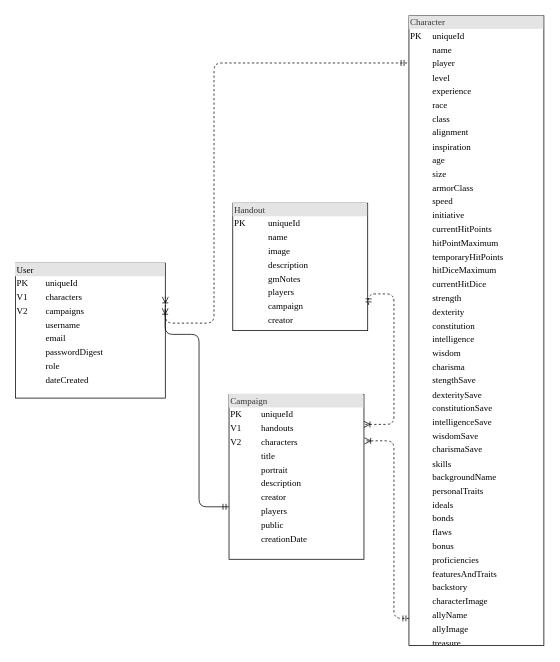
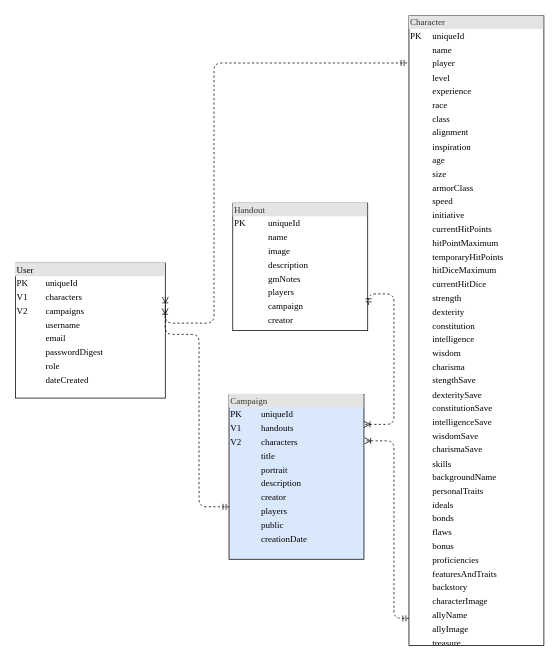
(199, 418) -> (199, 418)
(297, 477) -> (297, 477)
